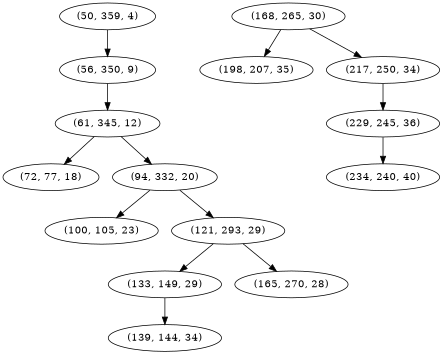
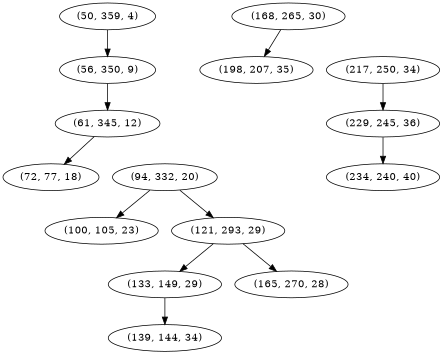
(332, 41) -> none
(133, 148) -> none
